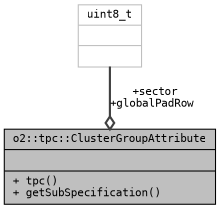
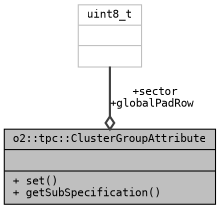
(36, 181) -> (36, 181)
